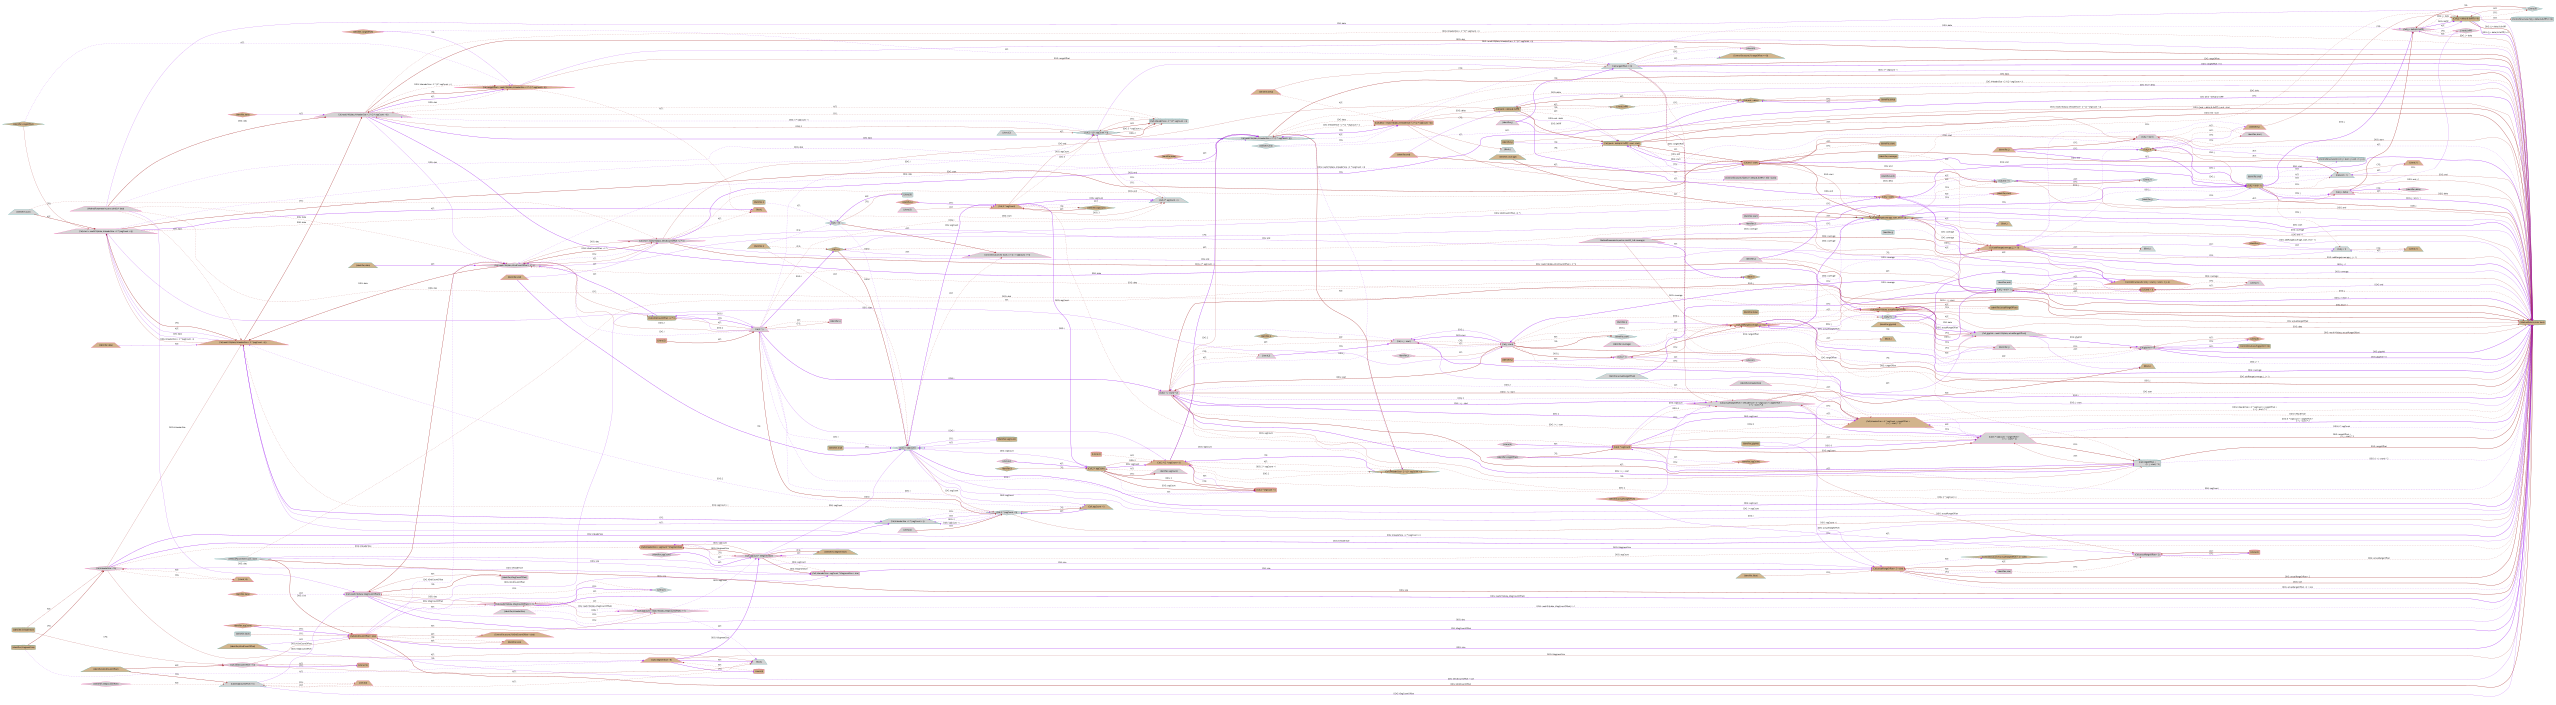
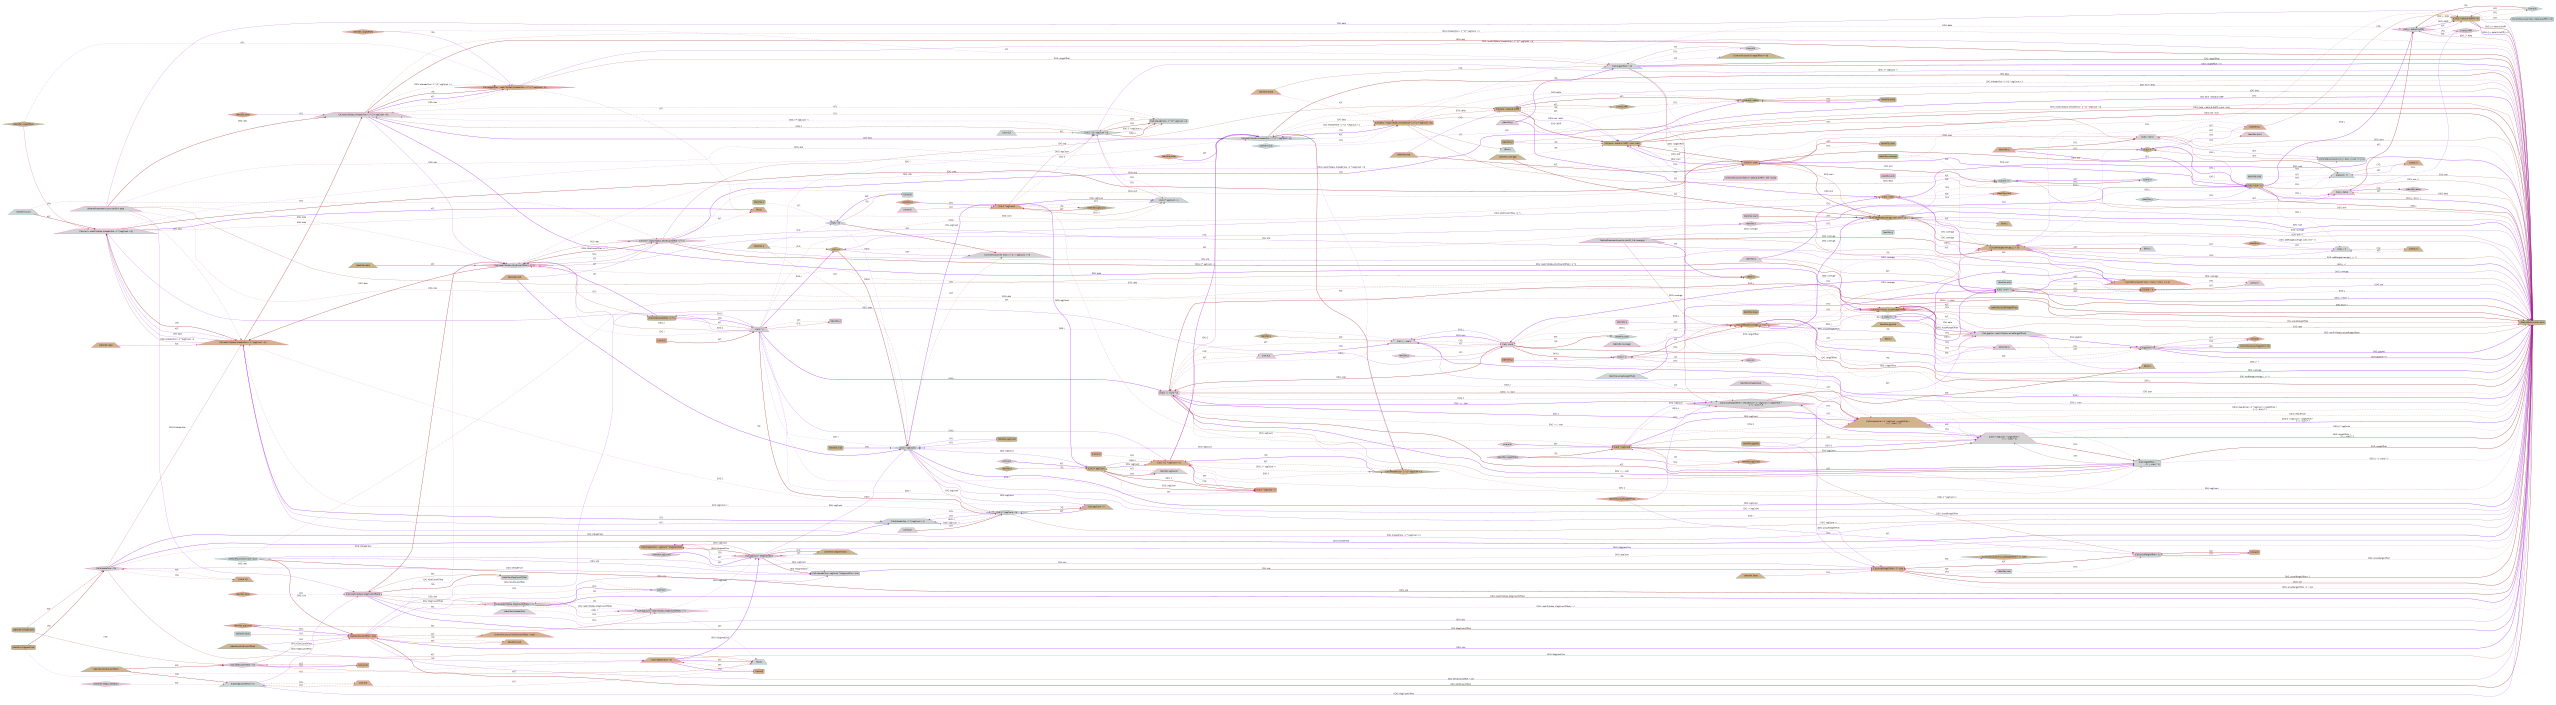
none -> (929, 283)
